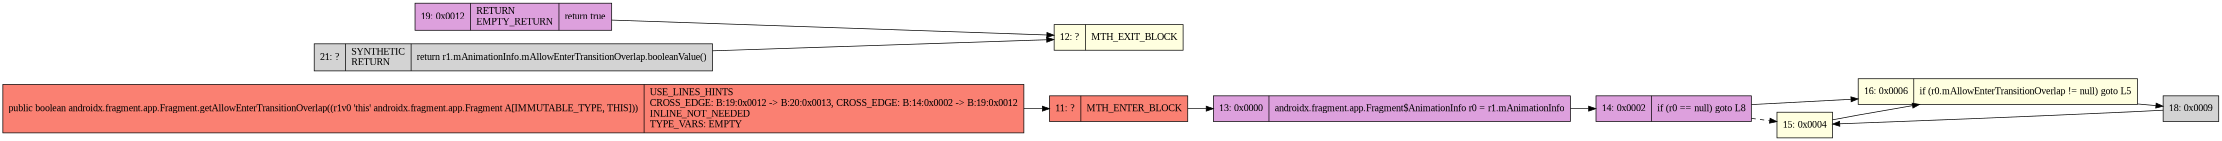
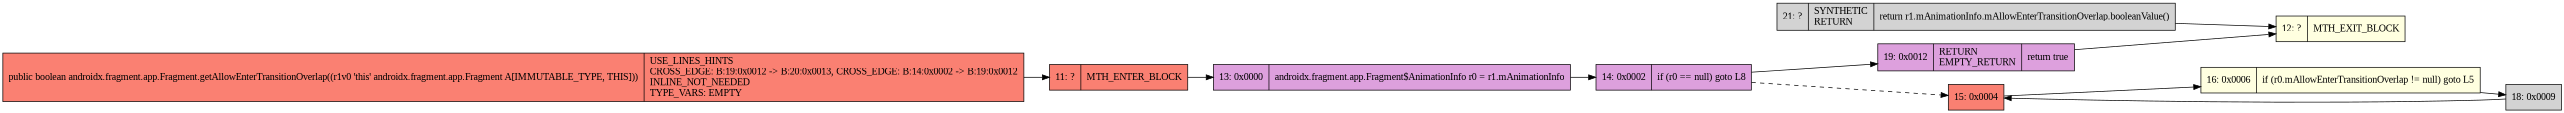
(1801, 102) -> (1811, 68)
(1805, 125) -> (1976, 97)
